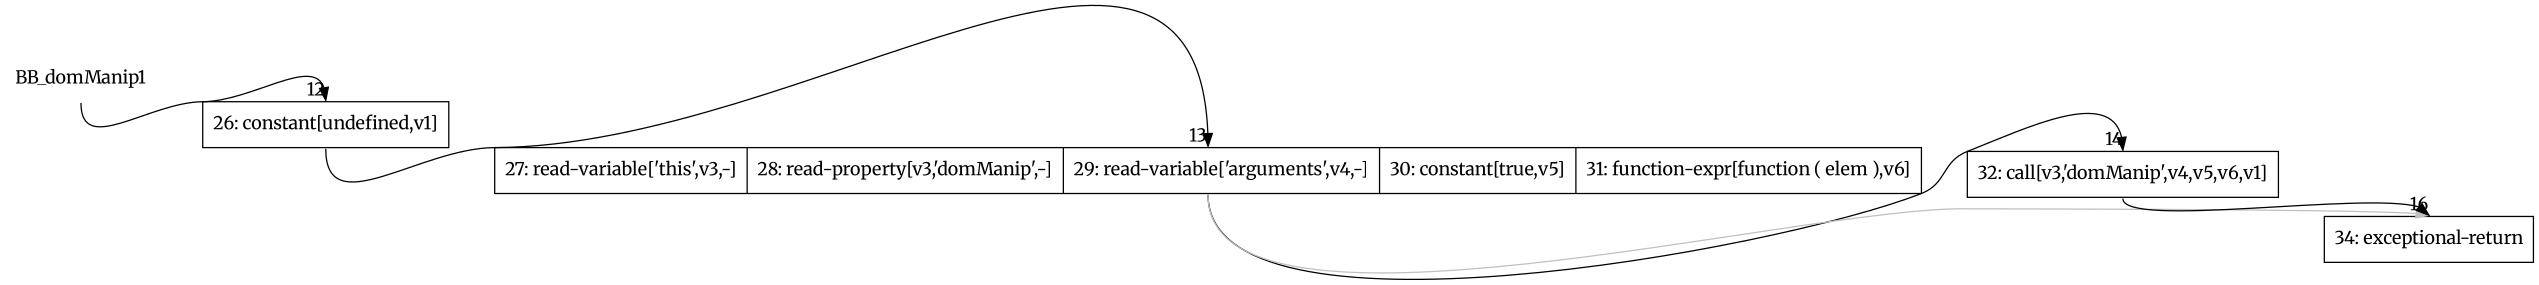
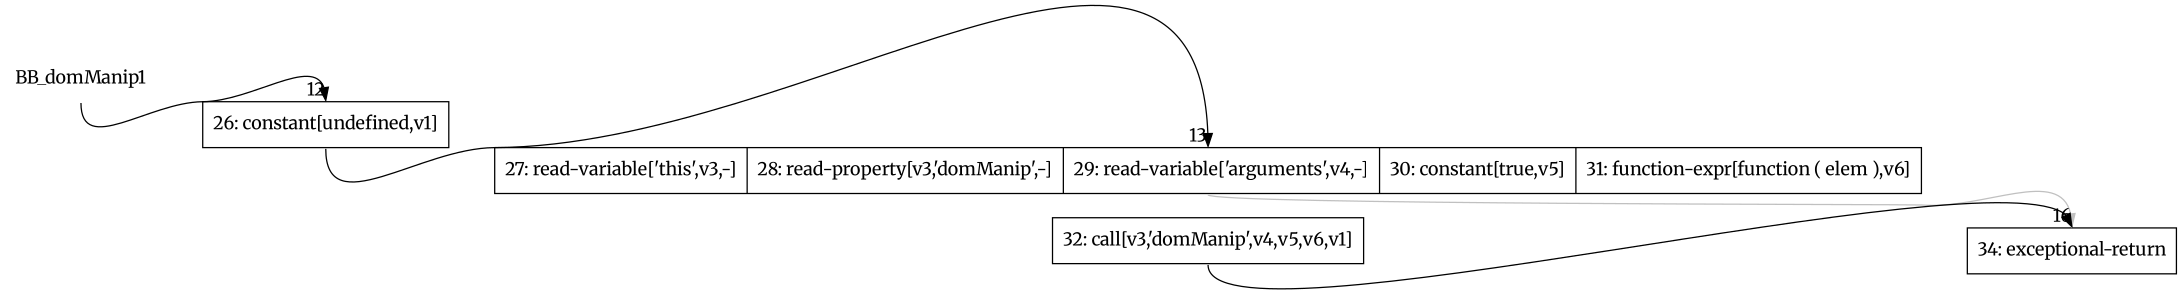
(1668, 254) -> none
